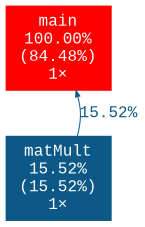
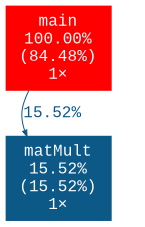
(80, 117) -> (22, 110)
